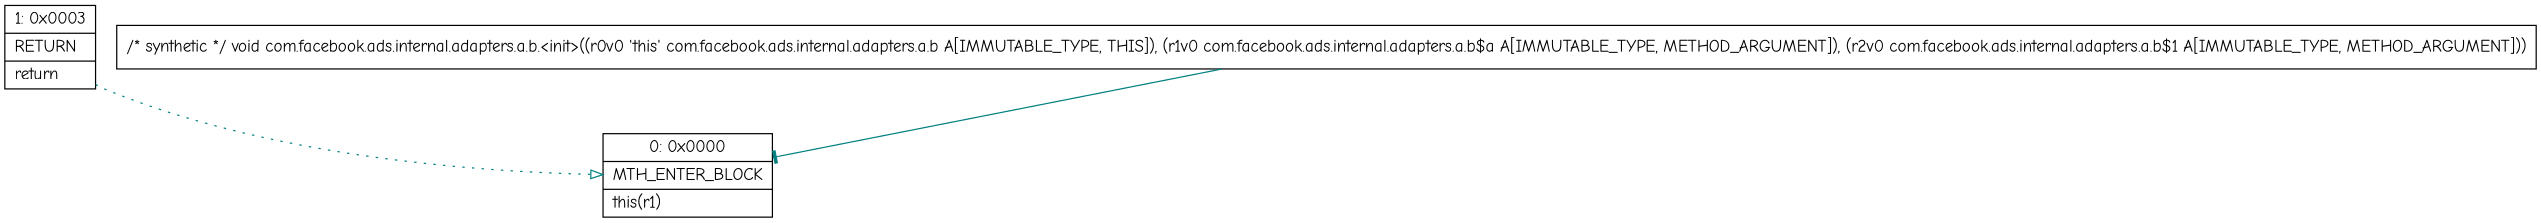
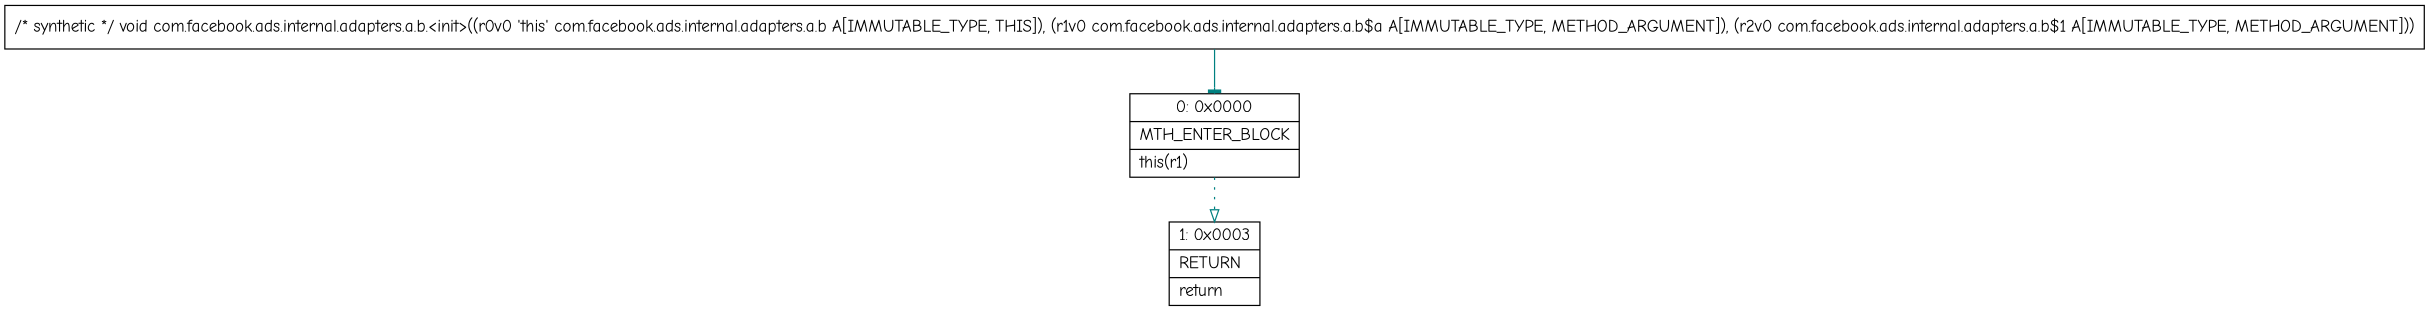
(339, 151) -> (1215, 194)
